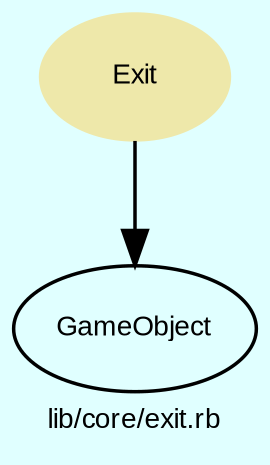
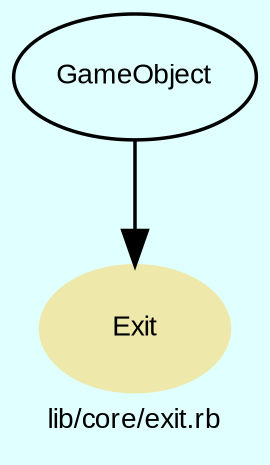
(135, 186) -> (135, 186)
